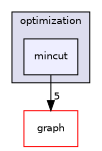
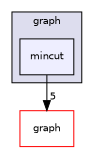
(51, 21) -> (47, 21)
